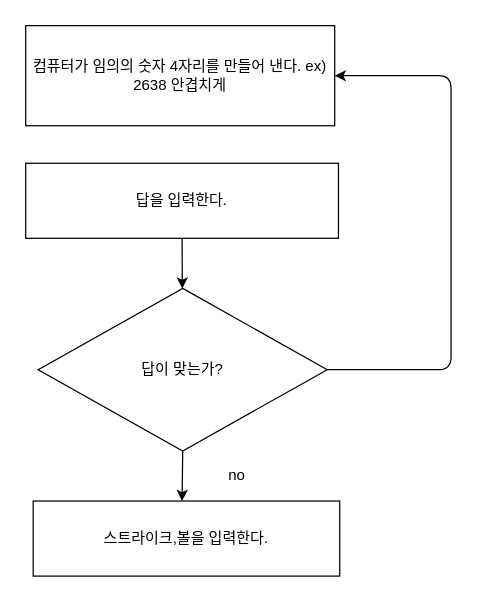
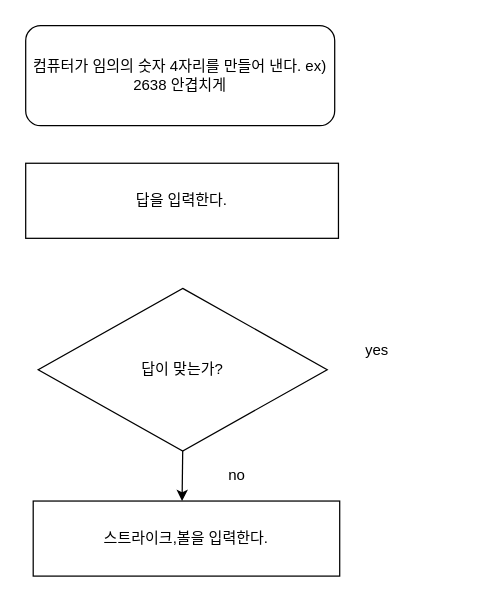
(180, 76) -> (180, 76)
(451, 231) -> none
(182, 259) -> none
none -> (377, 351)
